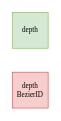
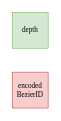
(30, 90) -> (30, 90)
